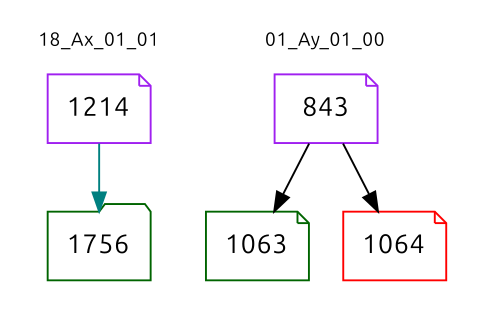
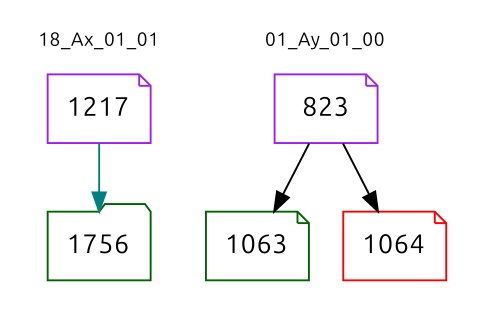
(99, 109) -> (99, 109)
(326, 109) -> (326, 109)
